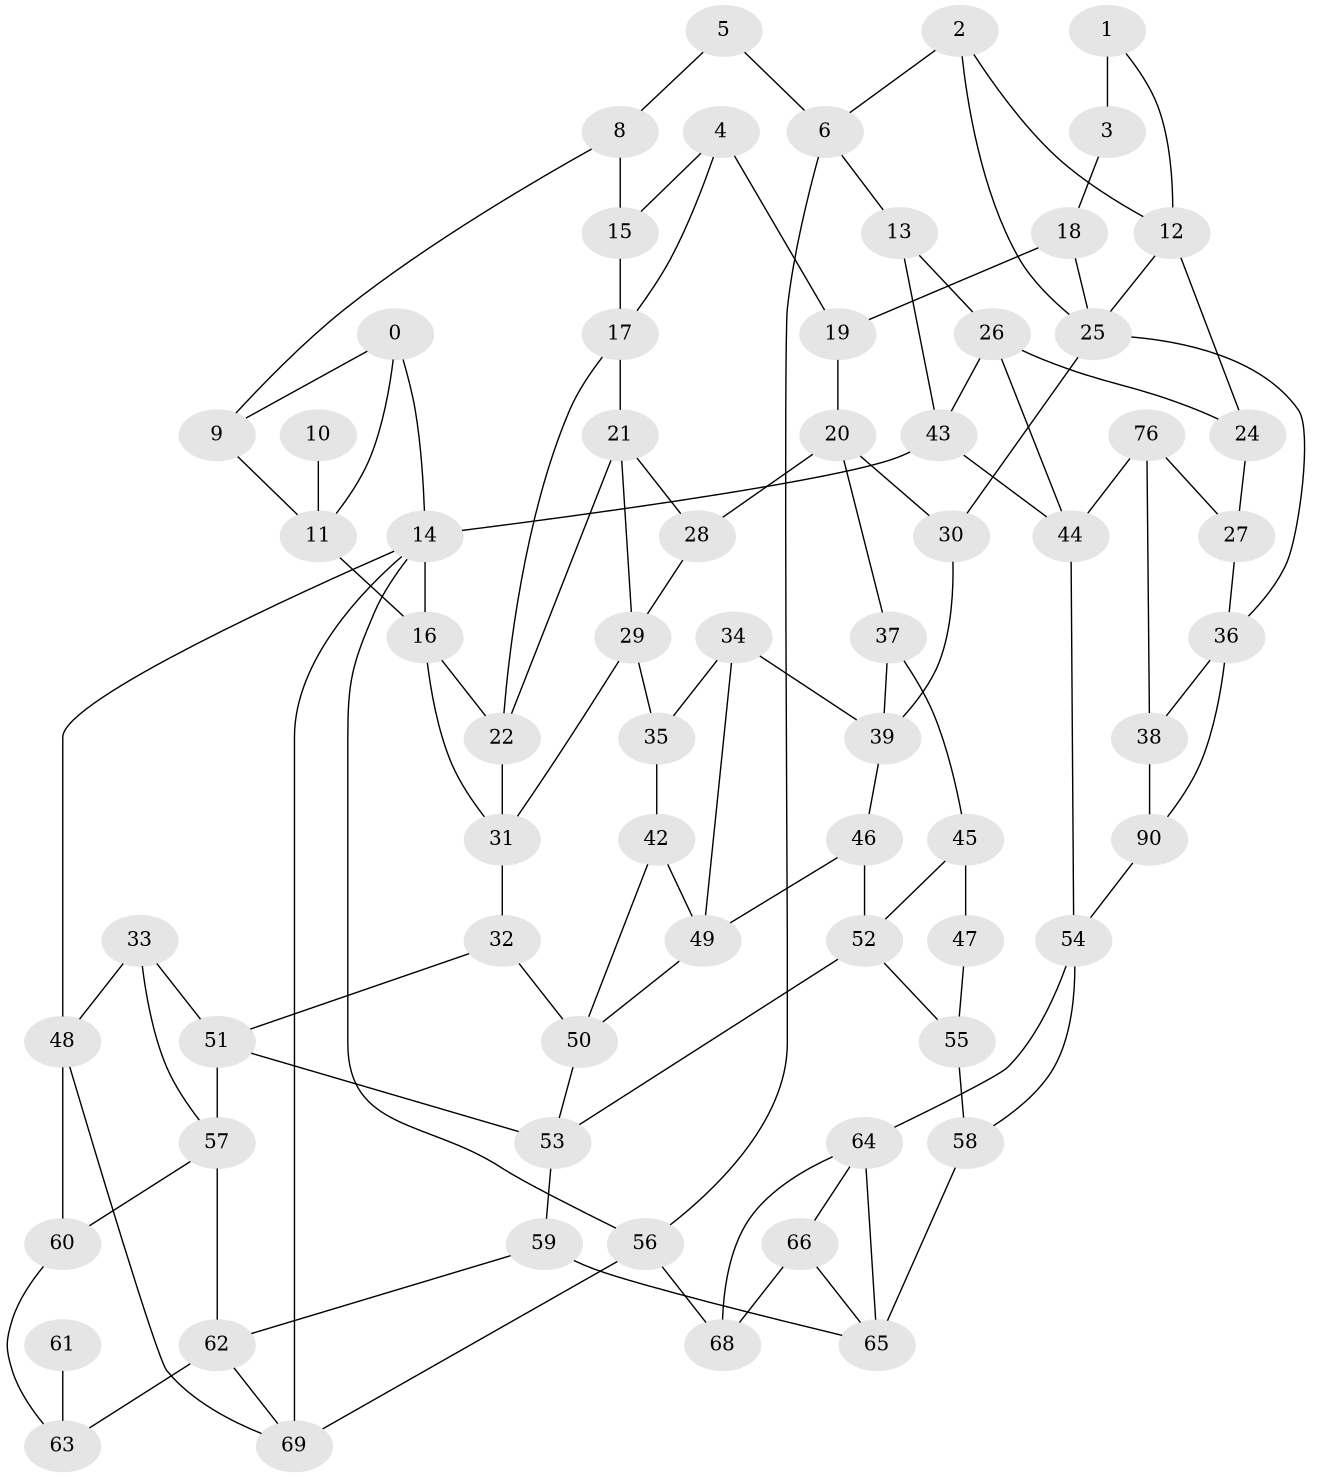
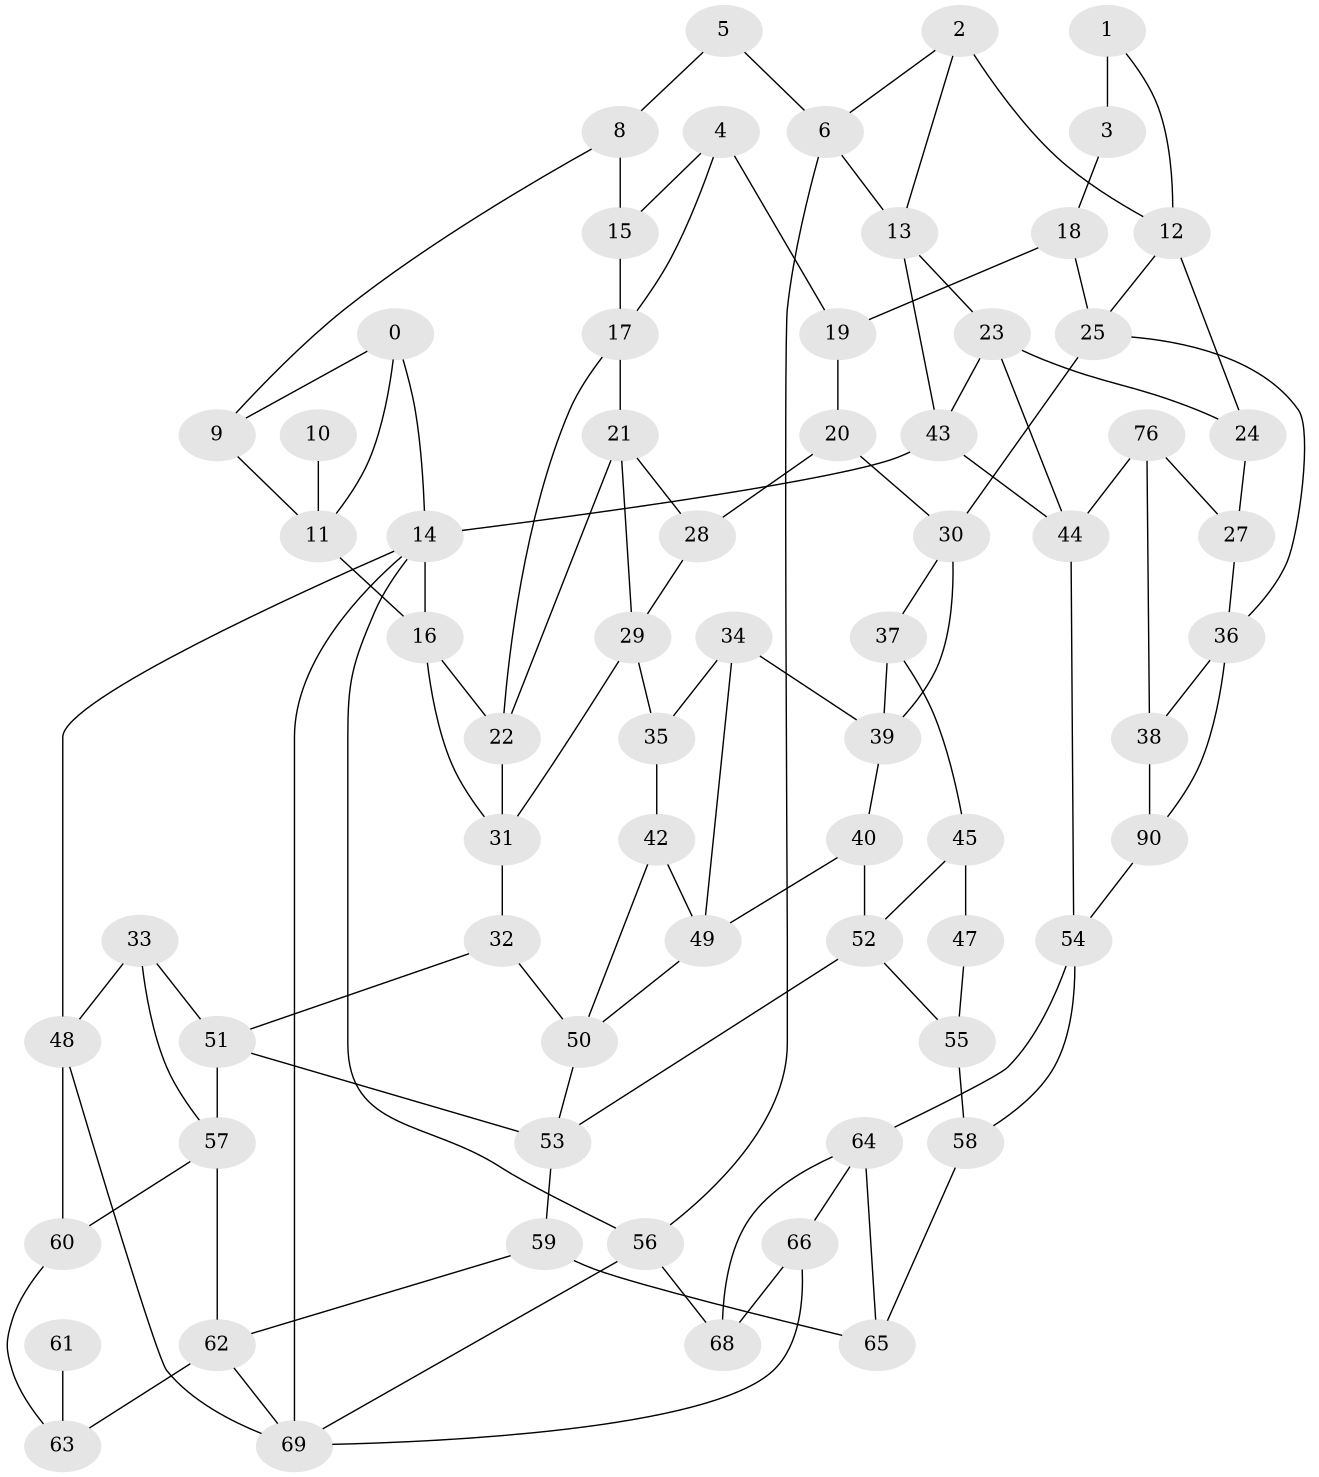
(992, 196) -> (930, 132)
(992, 334) -> (992, 334)
(863, 536) -> (920, 587)
(865, 840) -> (865, 840)
(839, 1295) -> (611, 1423)
